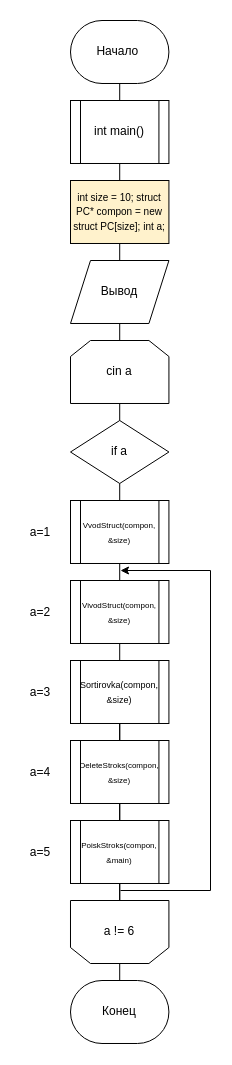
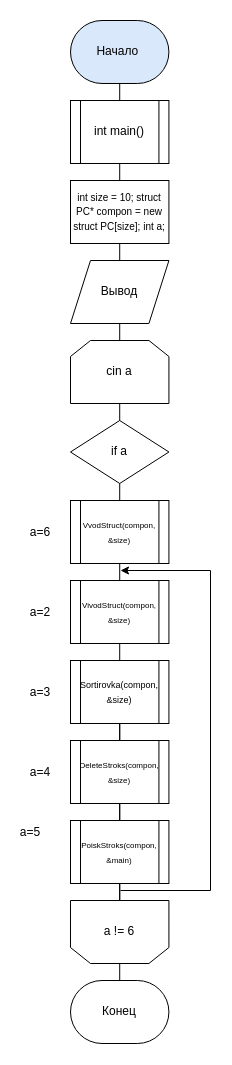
(120, 52) -> (120, 52)
(120, 212) -> (120, 212)
(41, 533) -> (41, 533)
(41, 852) -> (31, 832)
